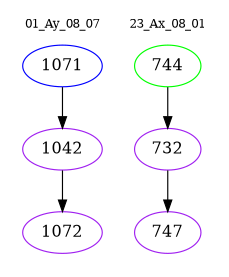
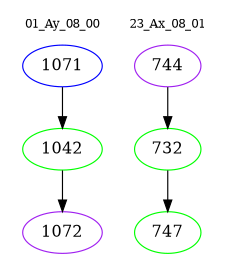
(62, 25) -> (62, 25)
(168, 66) -> (168, 66)
(62, 149) -> (62, 149)
(168, 149) -> (168, 149)
(168, 233) -> (168, 233)
